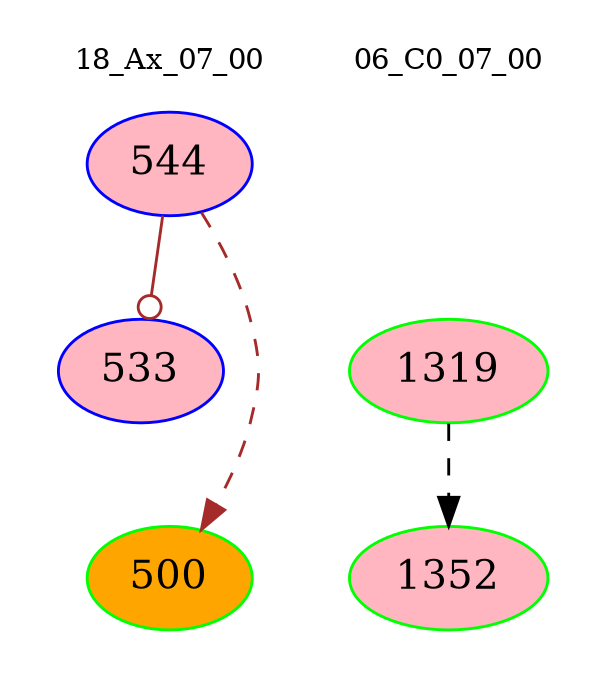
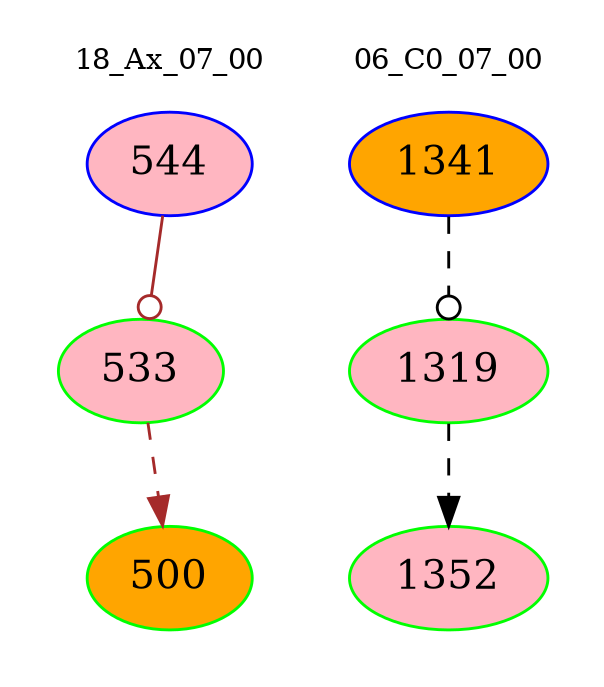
none -> (449, 164)
(258, 356) -> (153, 460)
(141, 371) -> (141, 371)
